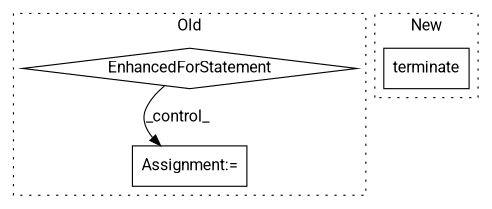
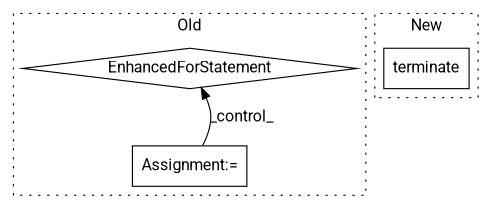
(146, 110) -> (210, 122)
